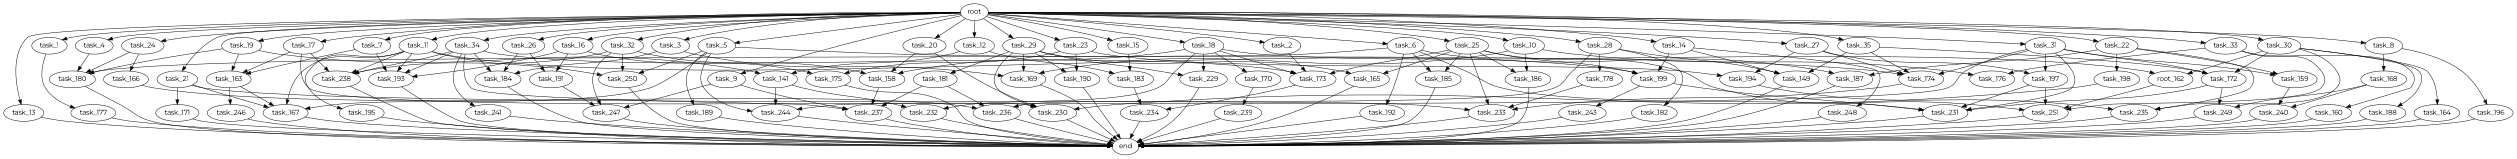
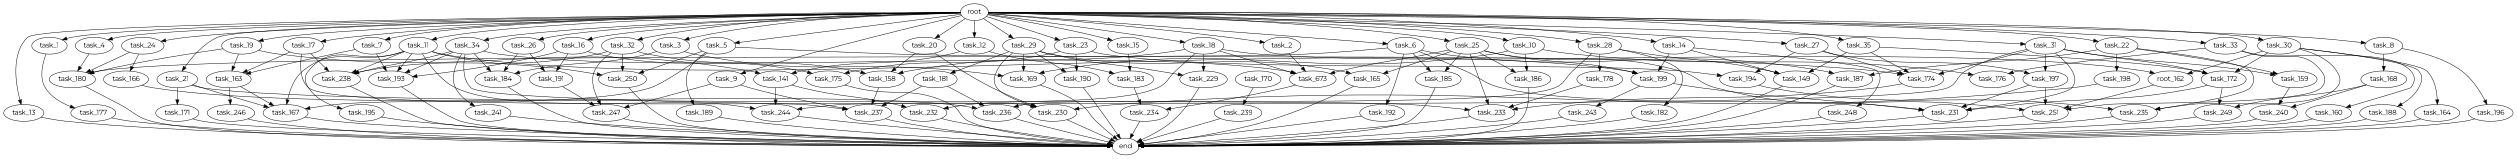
(1229, 61) -> none
(1313, 79) -> (1313, 79)
(708, 93) -> (578, 103)
